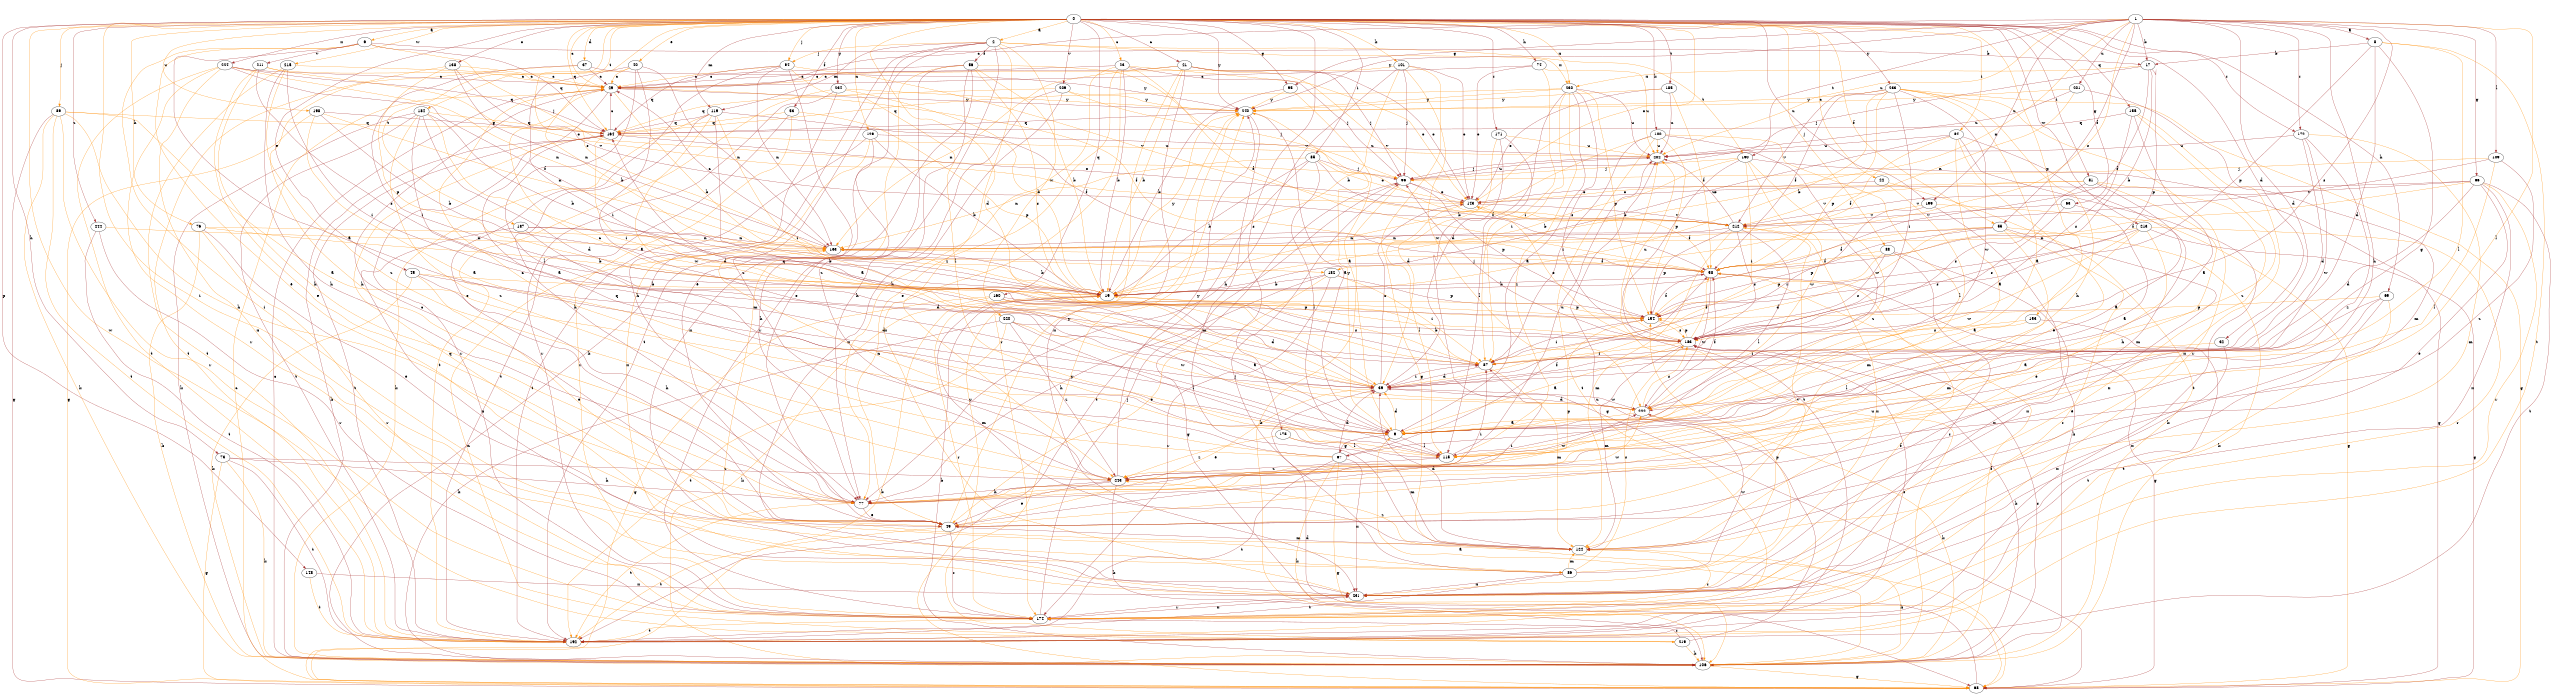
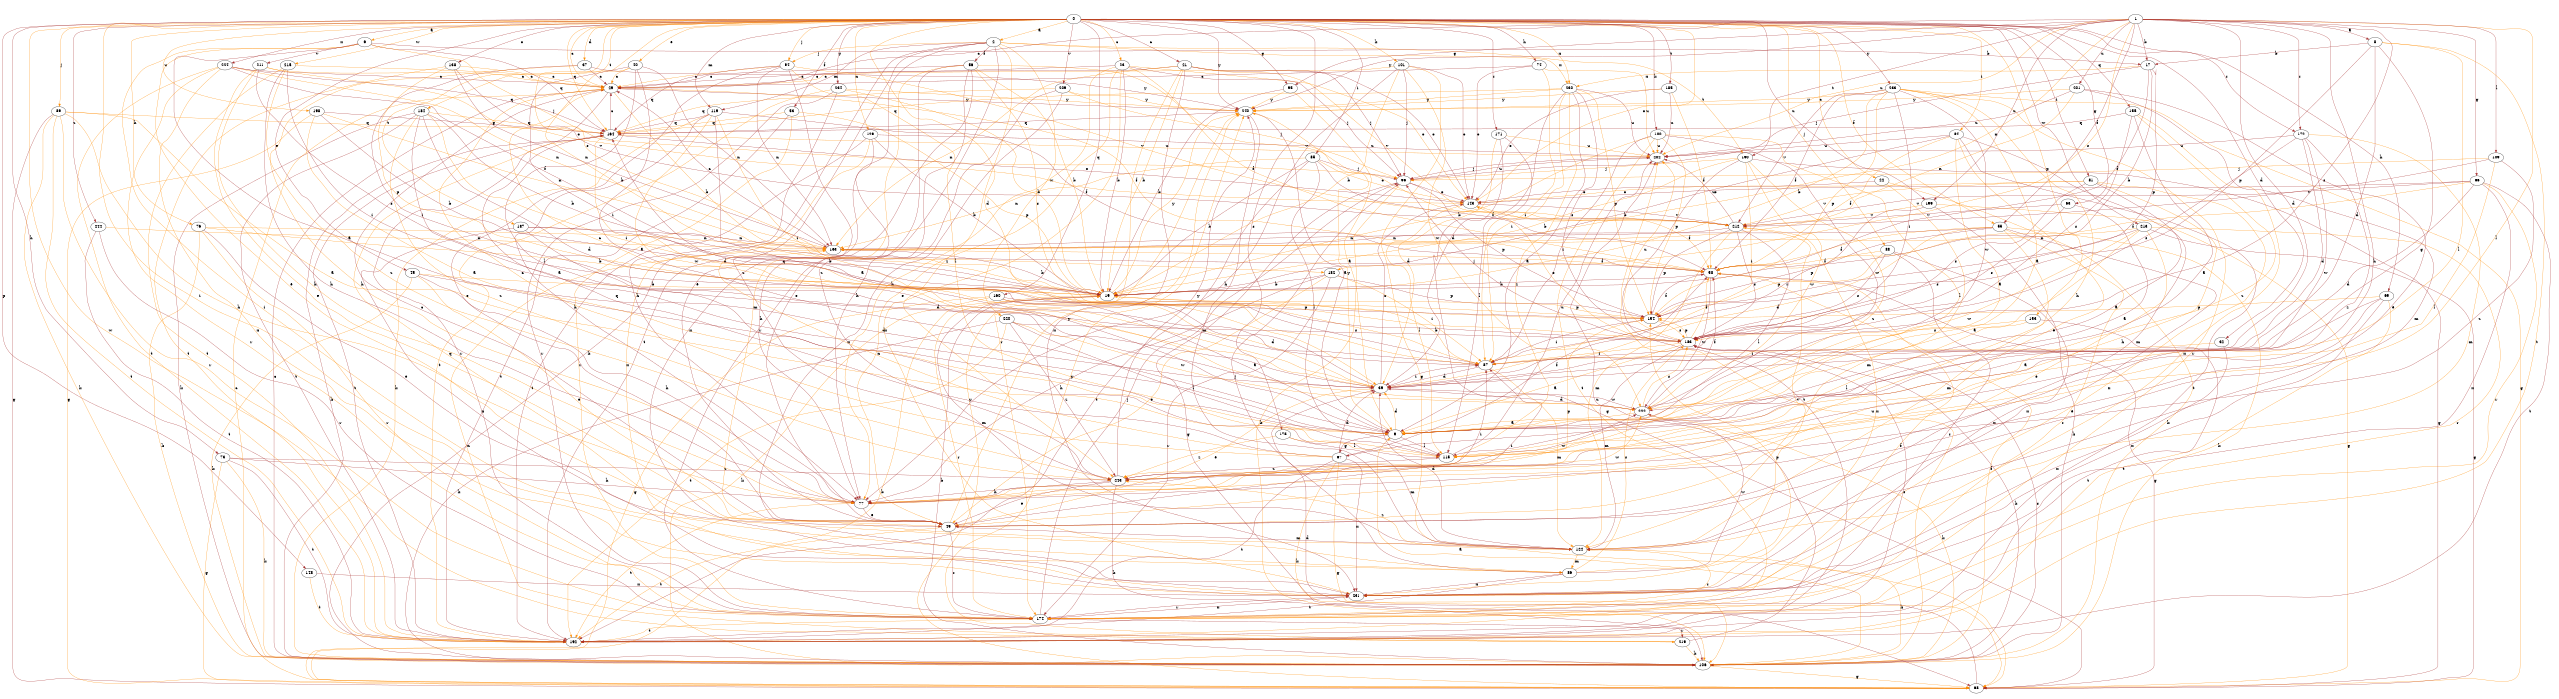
none -> (2046, 284)
(1762, 506) -> (1916, 457)
(1569, 561) -> (1575, 561)
(1367, 623) -> (1367, 623)
